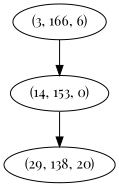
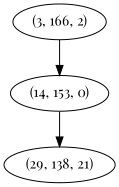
(60, 22) -> (60, 22)
(60, 165) -> (60, 165)
